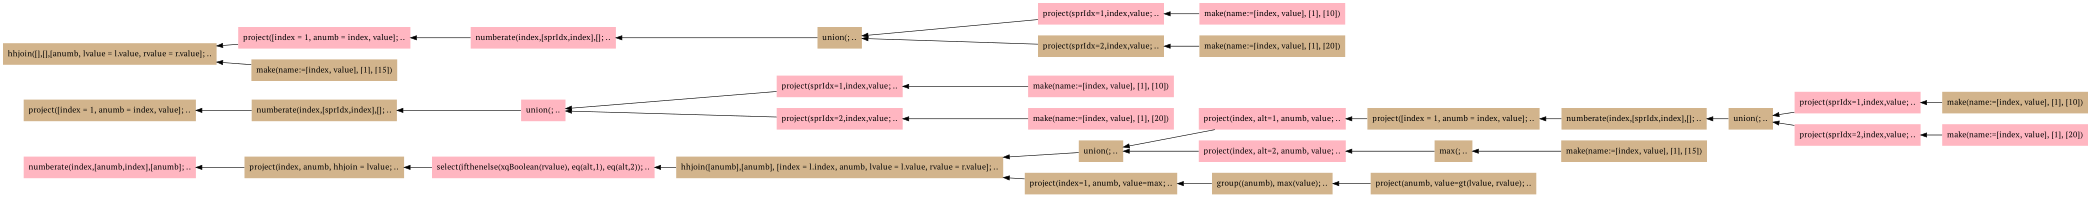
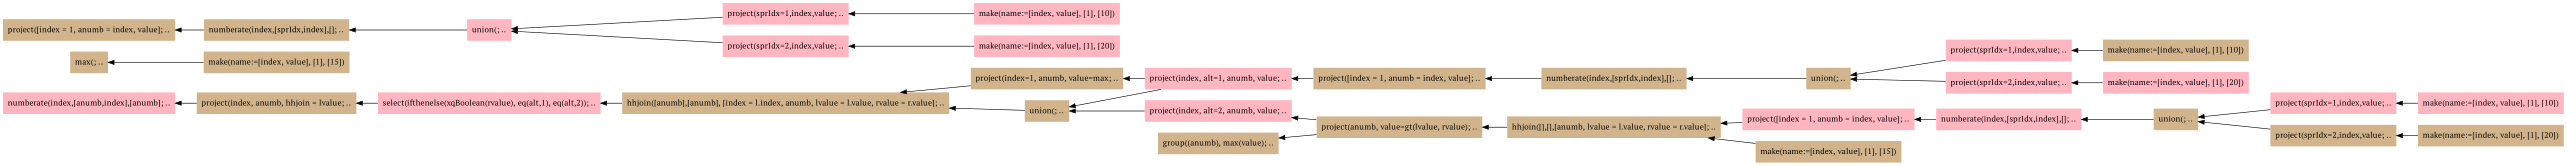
none -> (1498, 127)
(1393, 151) -> (1307, 119)
(1198, 184) -> (1137, 79)
